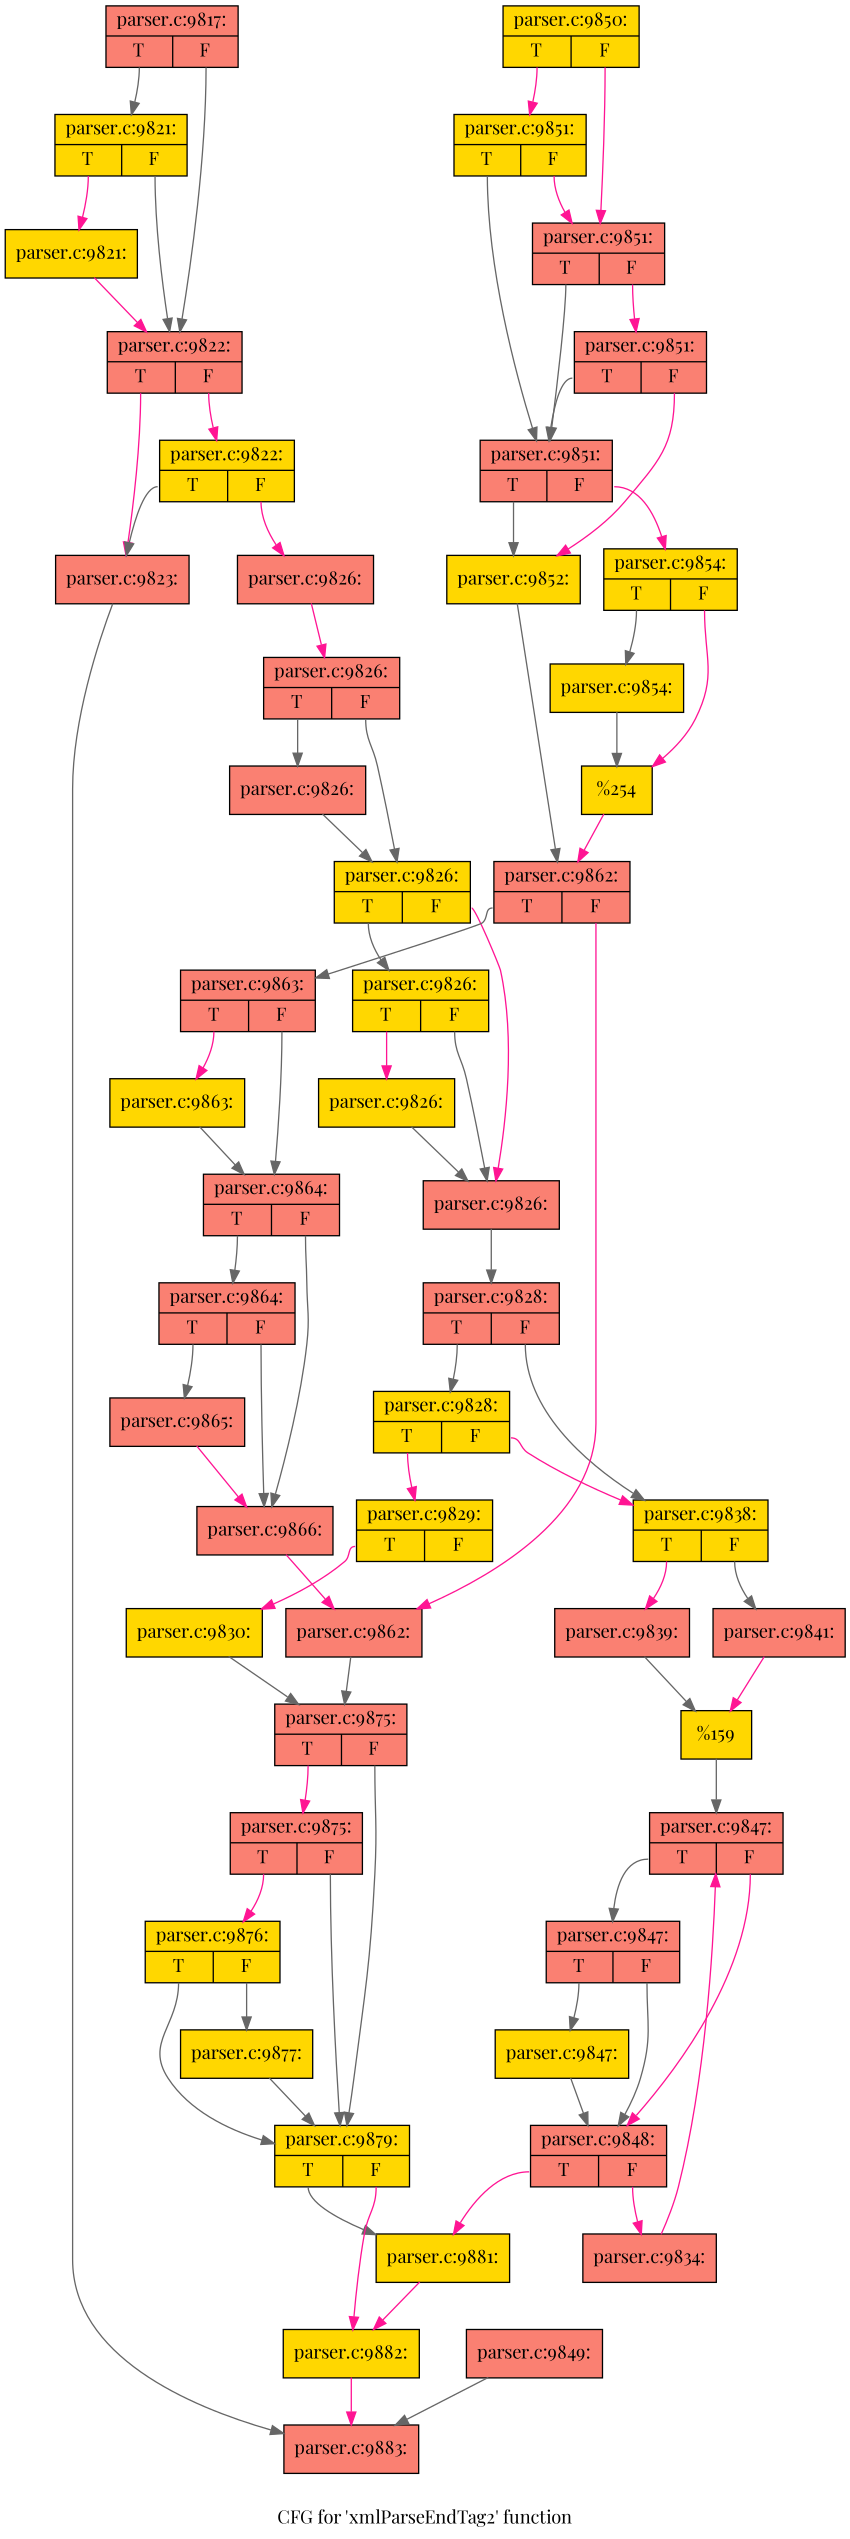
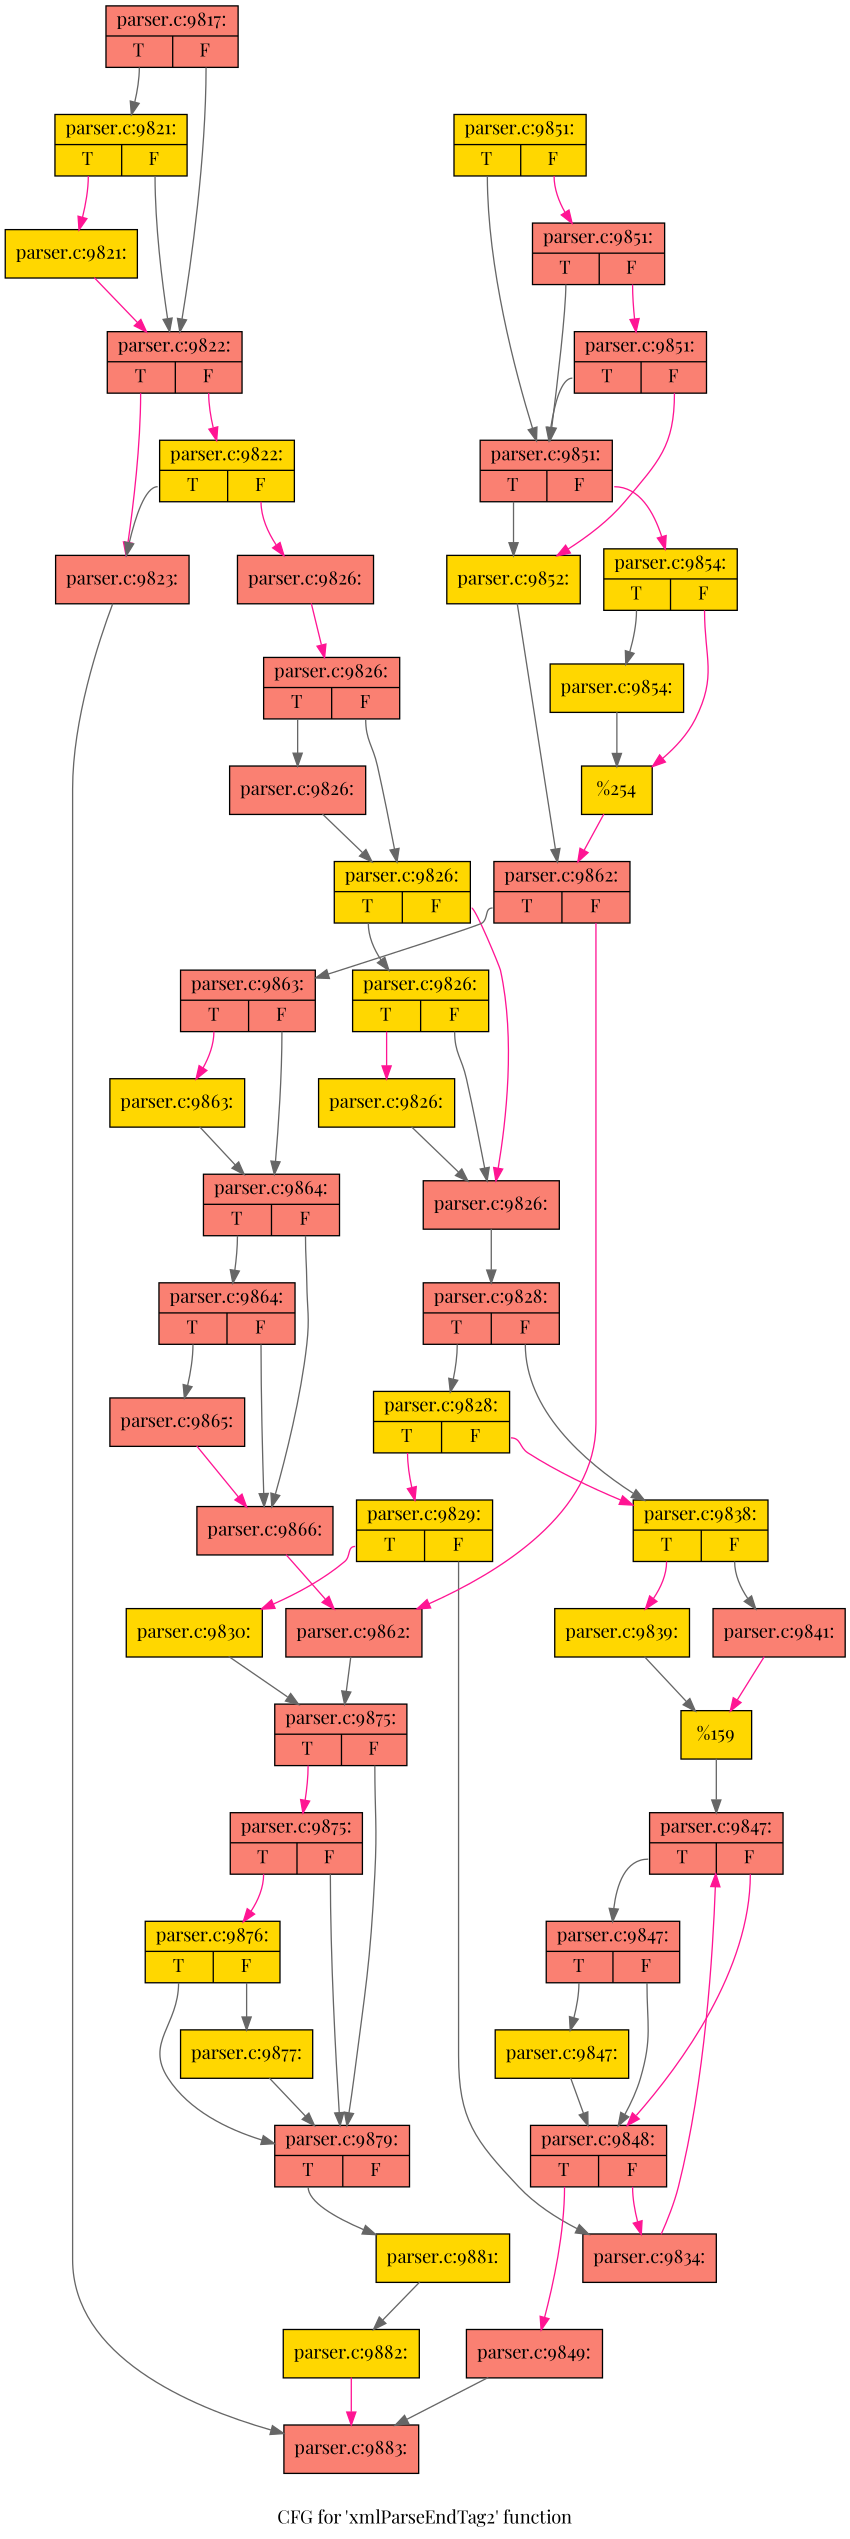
(571, 37) -> none
(622, 1633) -> (622, 1633)
none -> (459, 1919)
(342, 2156) -> (342, 2156)
(489, 2188) -> (558, 2253)
(362, 2251) -> none
(401, 2301) -> (401, 2301)
